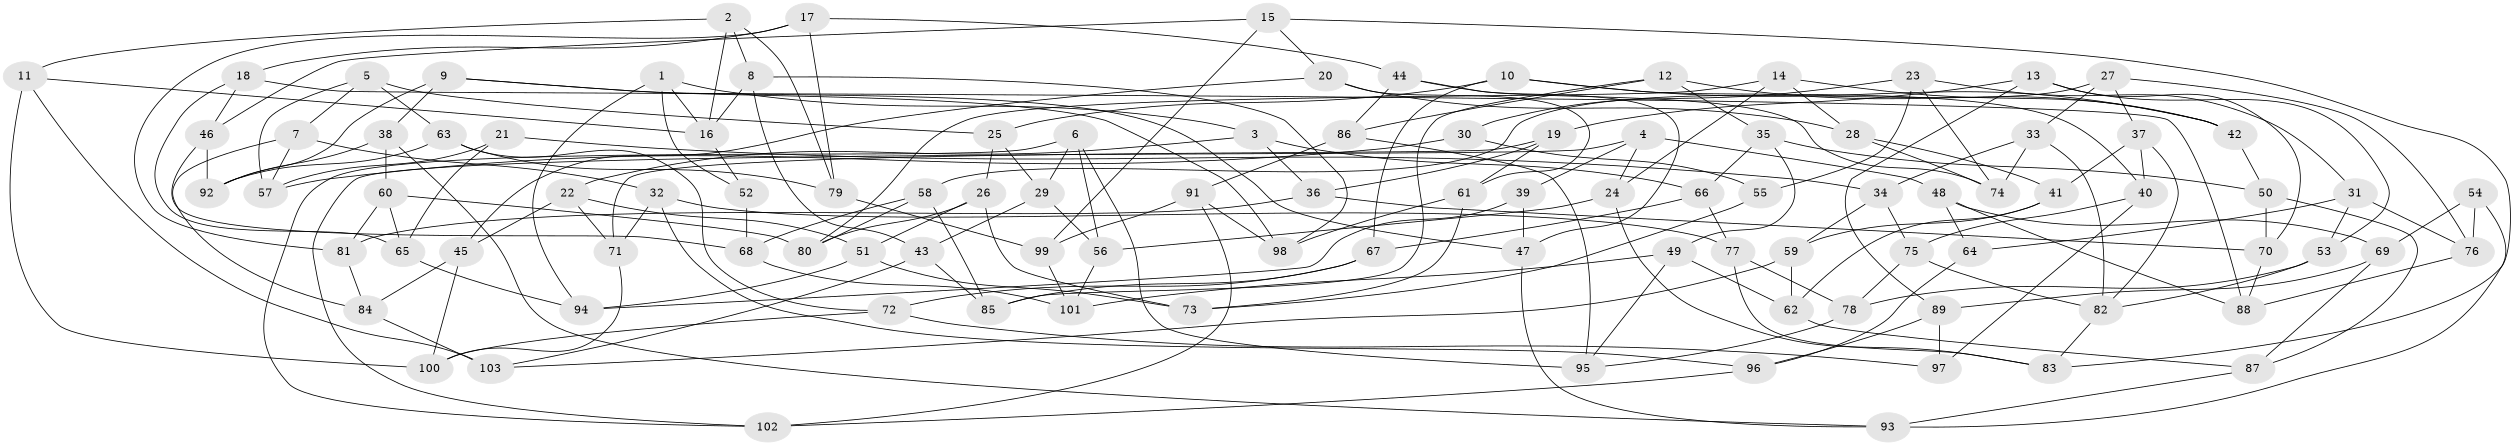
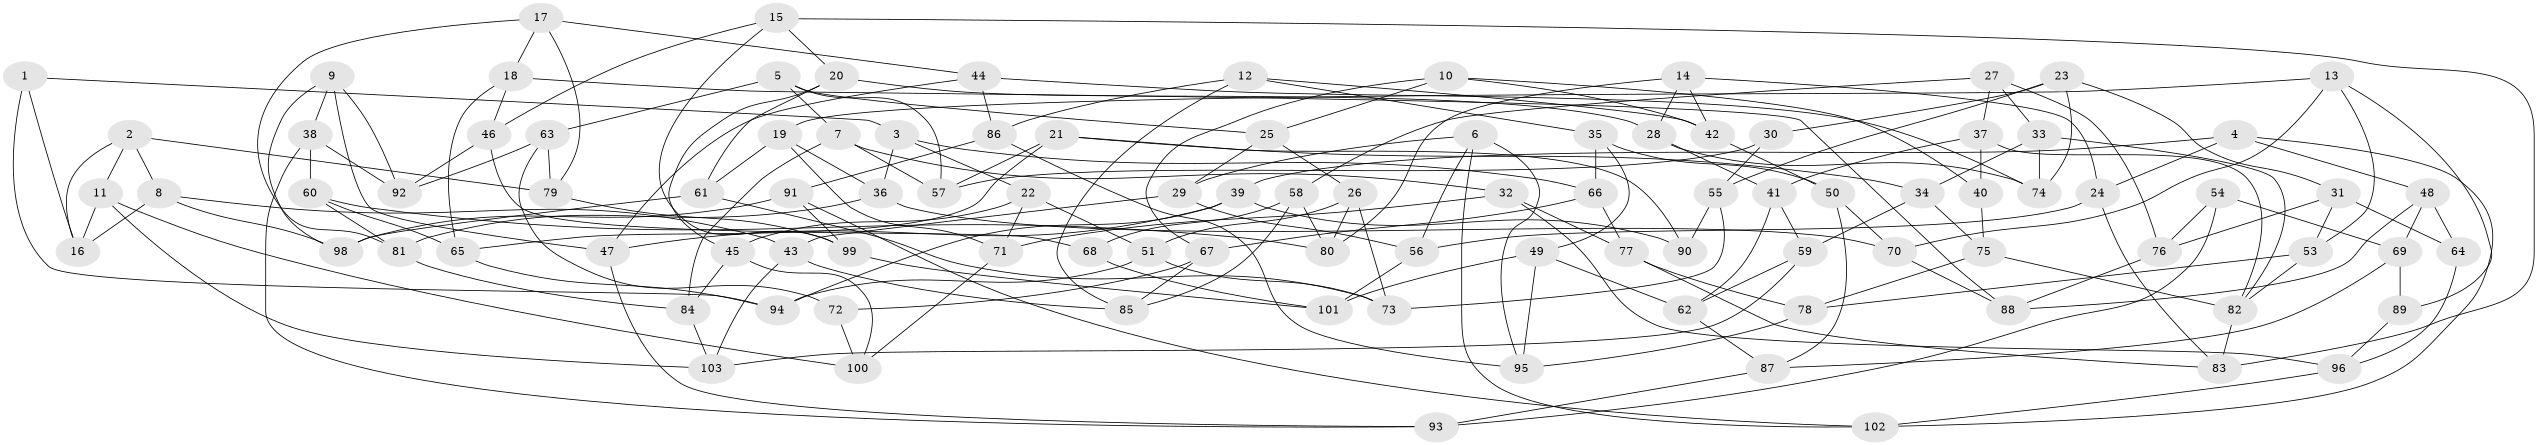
(747, 193) -> none
none -> (1685, 252)
(1939, 369) -> none
